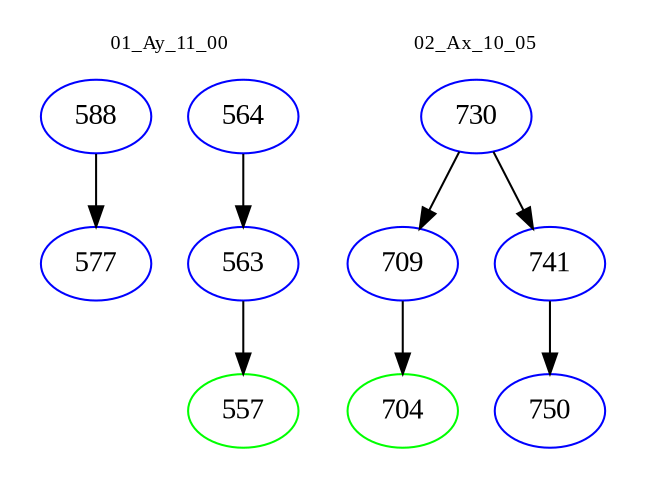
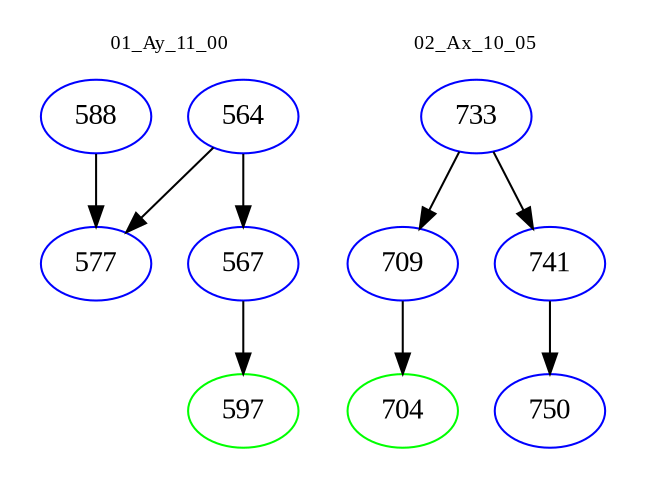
(476, 117) -> (476, 117)
none -> (177, 183)
(243, 264) -> (243, 264)
(243, 411) -> (243, 411)
